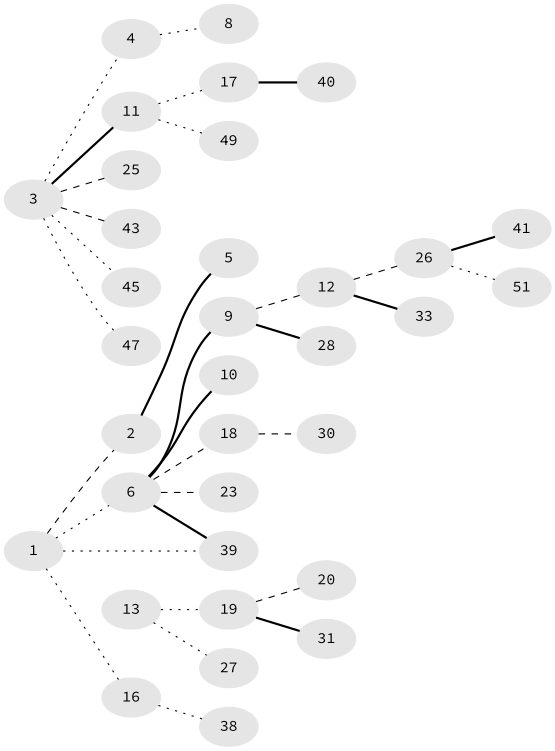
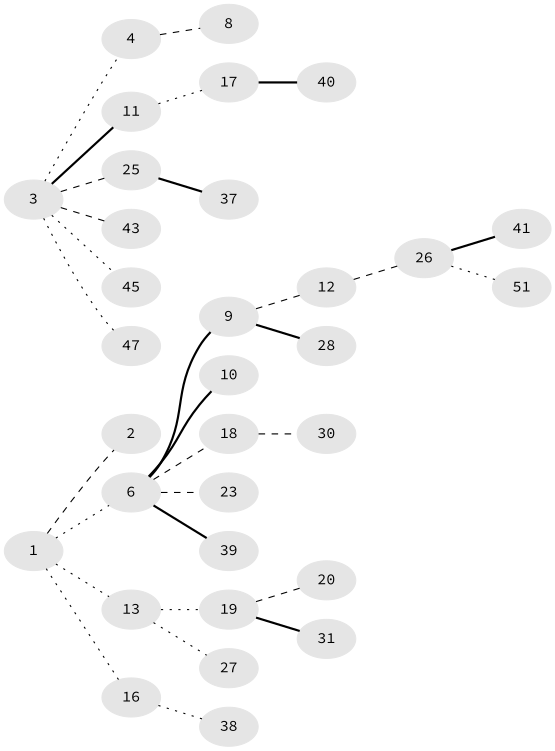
(180, 31) -> (180, 31)
(229, 141) -> none
none -> (229, 200)
(229, 258) -> none
(424, 317) -> none
(131, 551) -> (82, 580)
